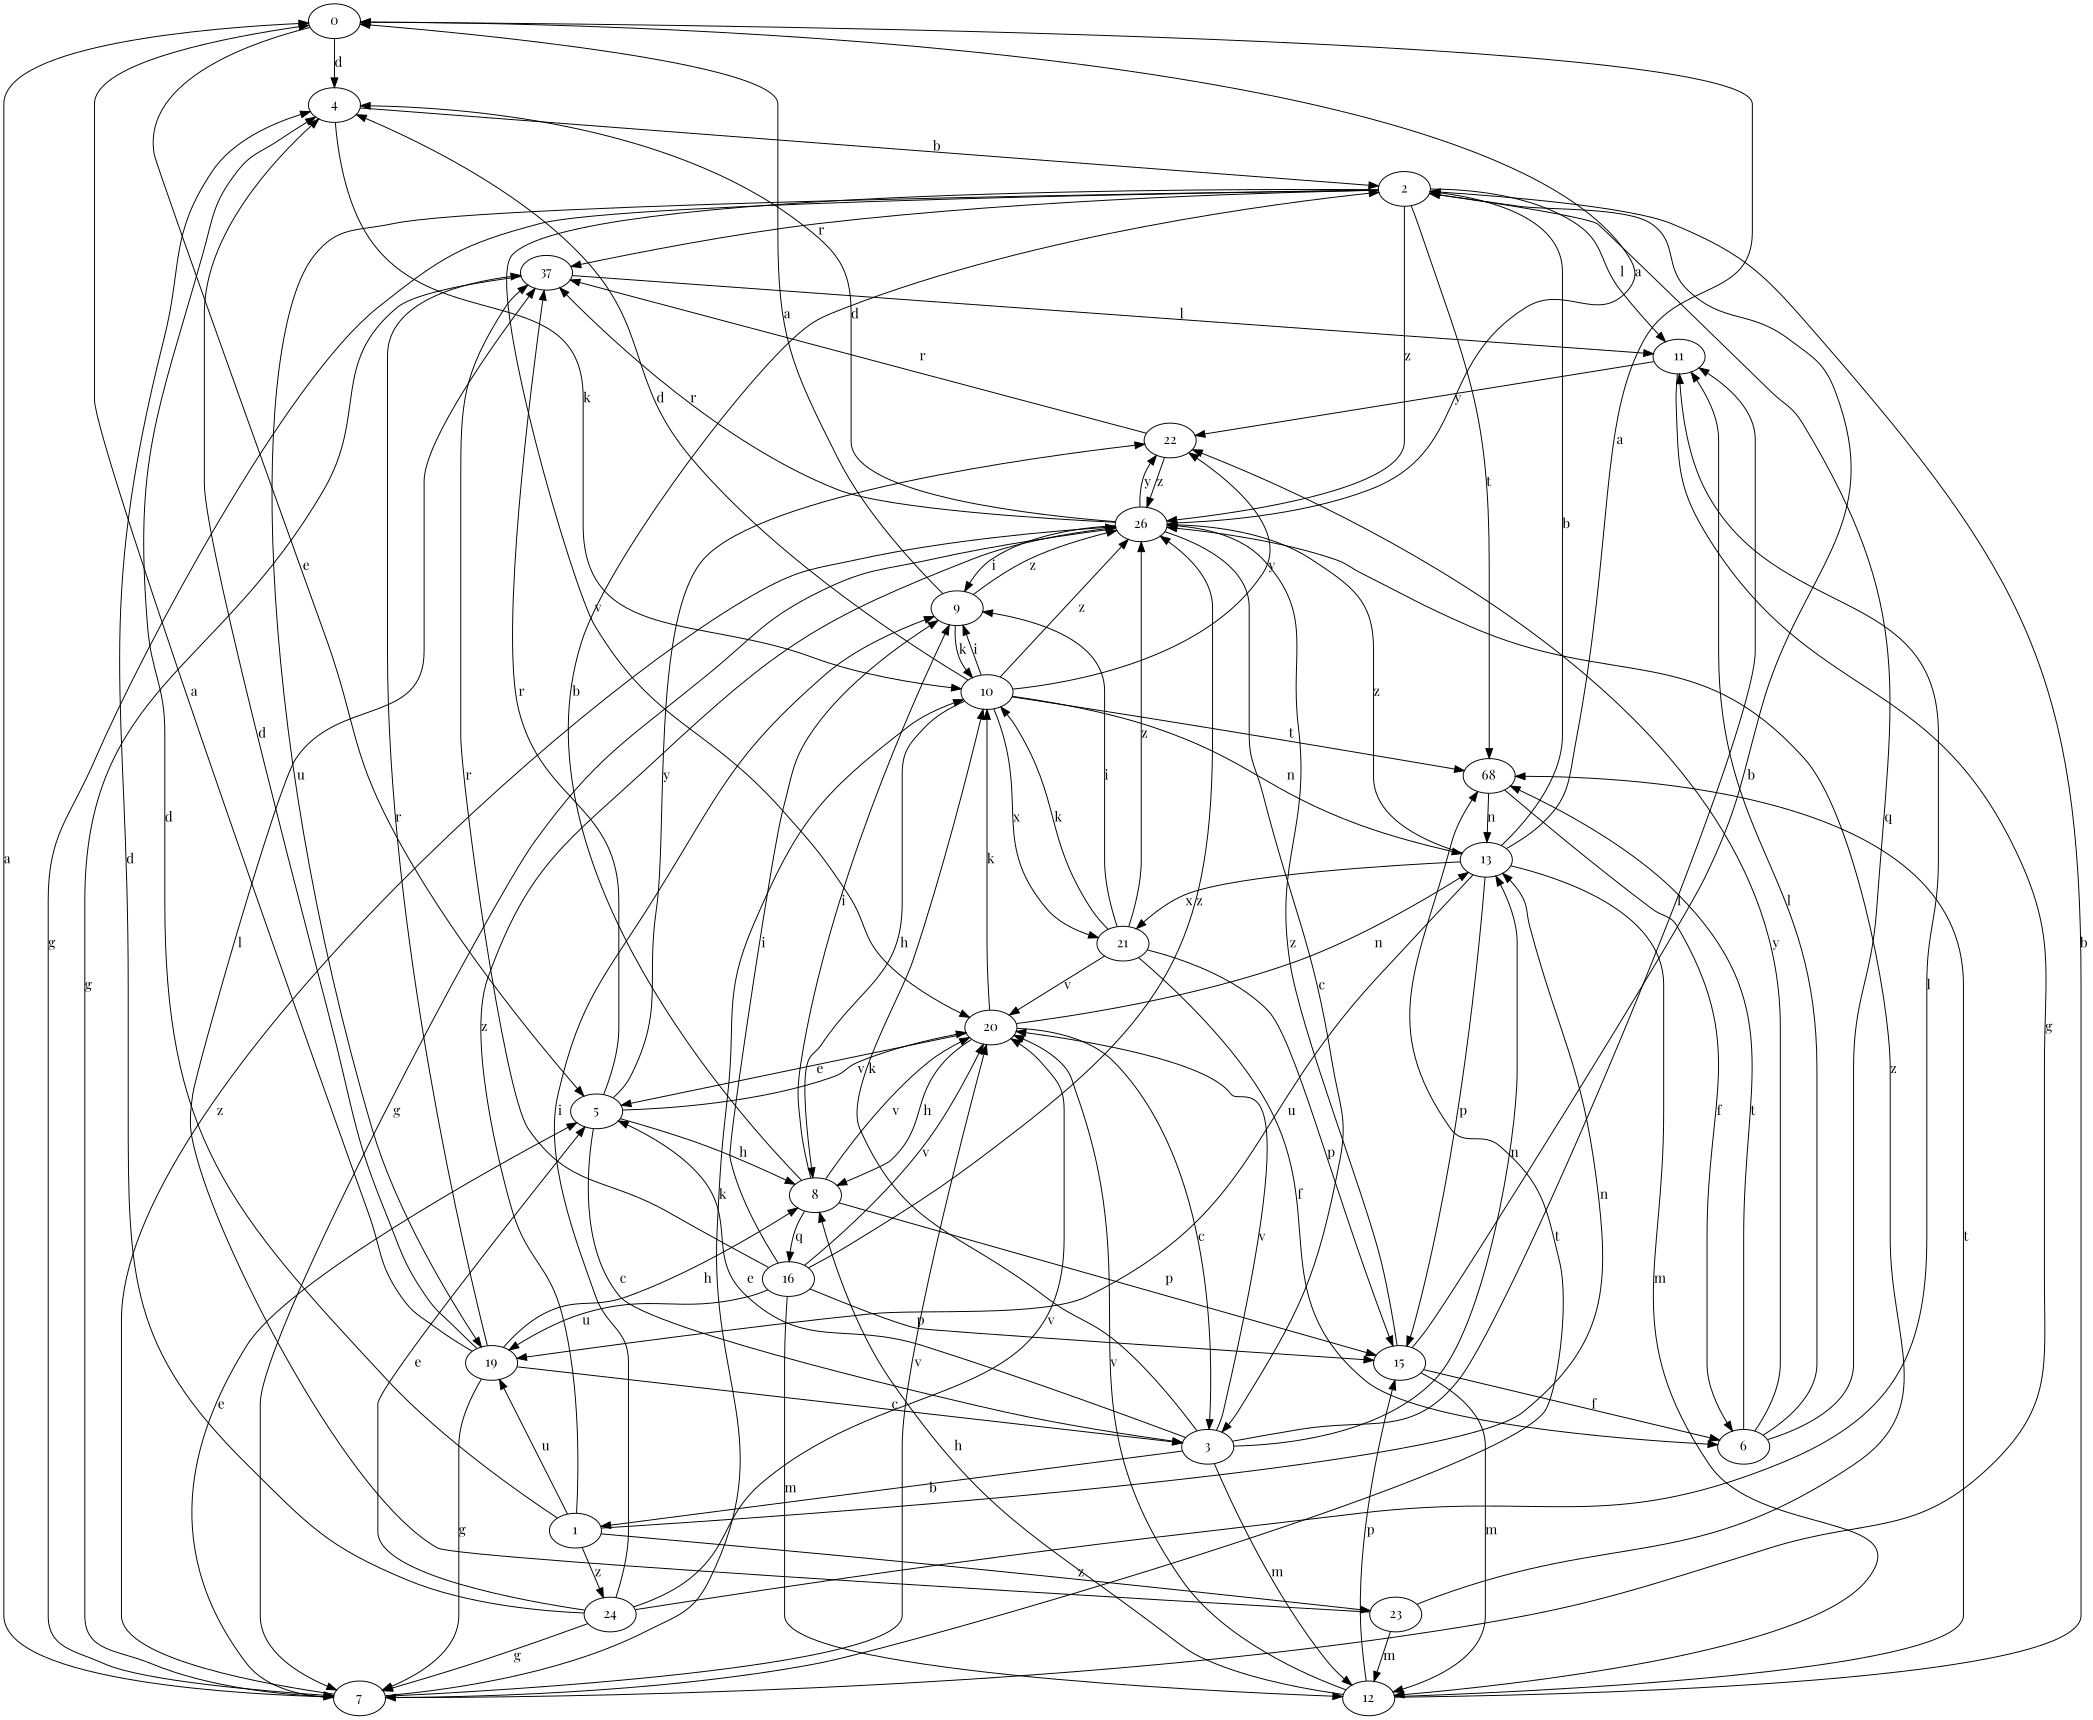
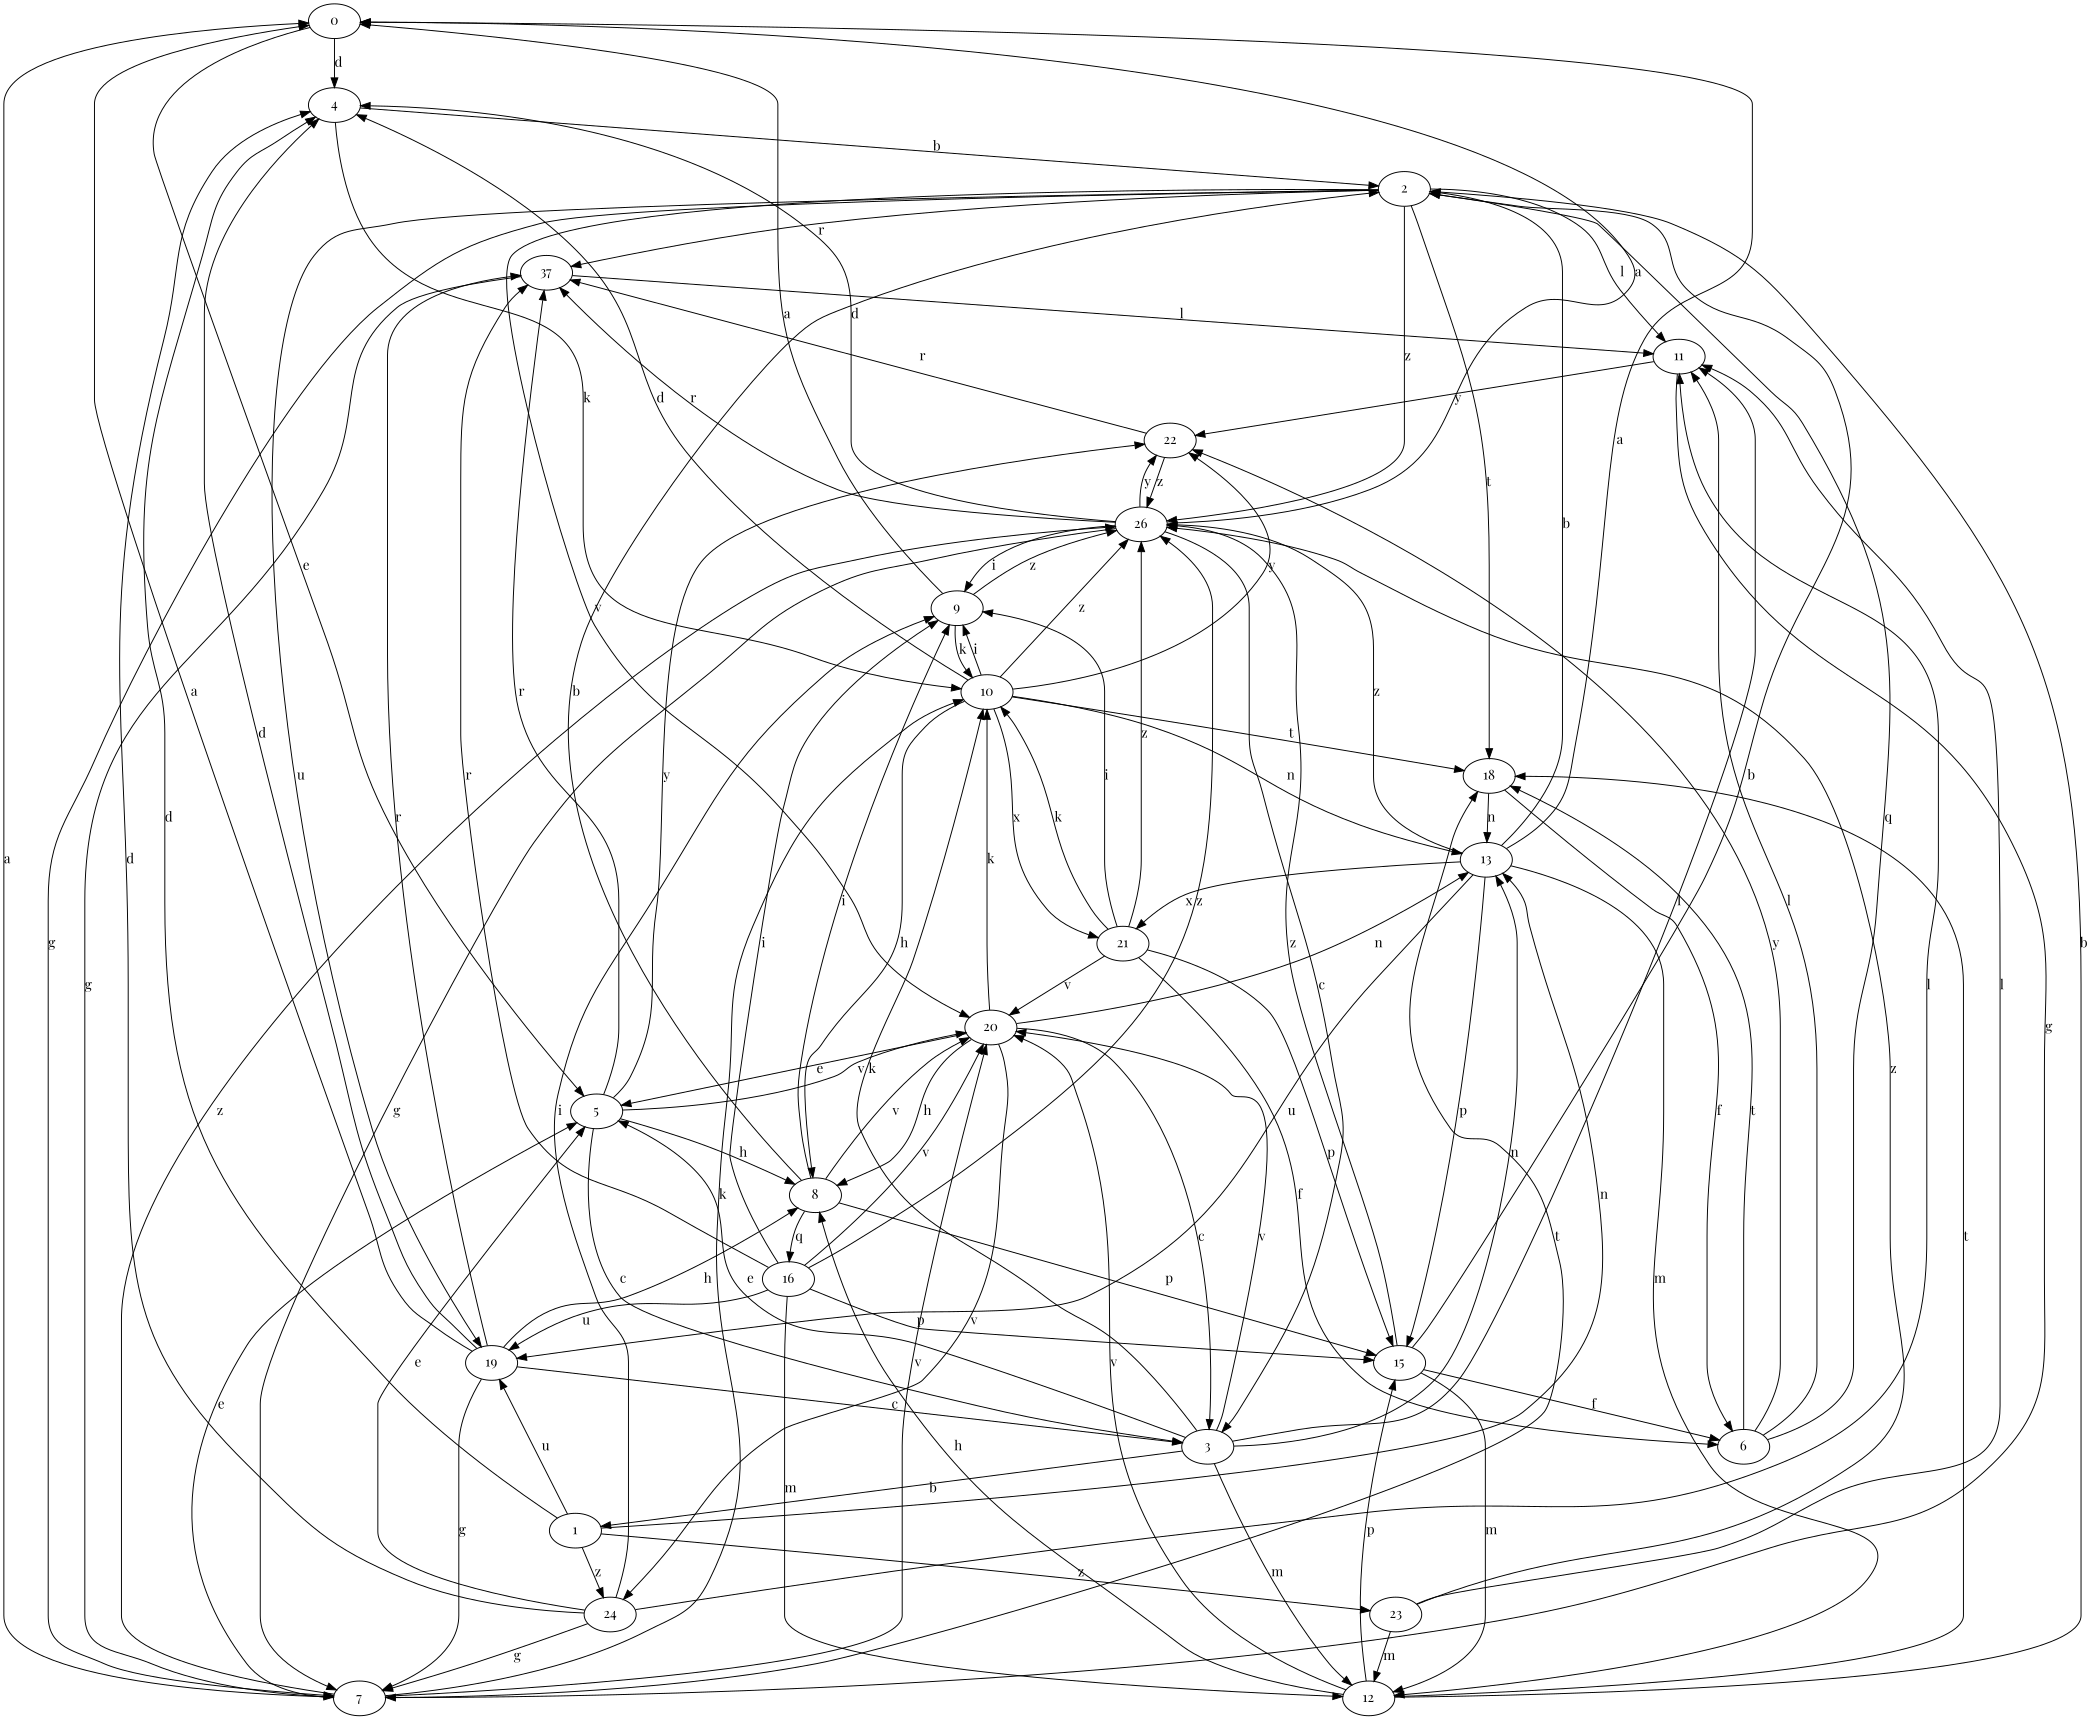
(1489, 776) -> (1489, 776)
(543, 870) -> none
(282, 1350) -> (2000, 1154)
(959, 1385) -> (916, 1384)
